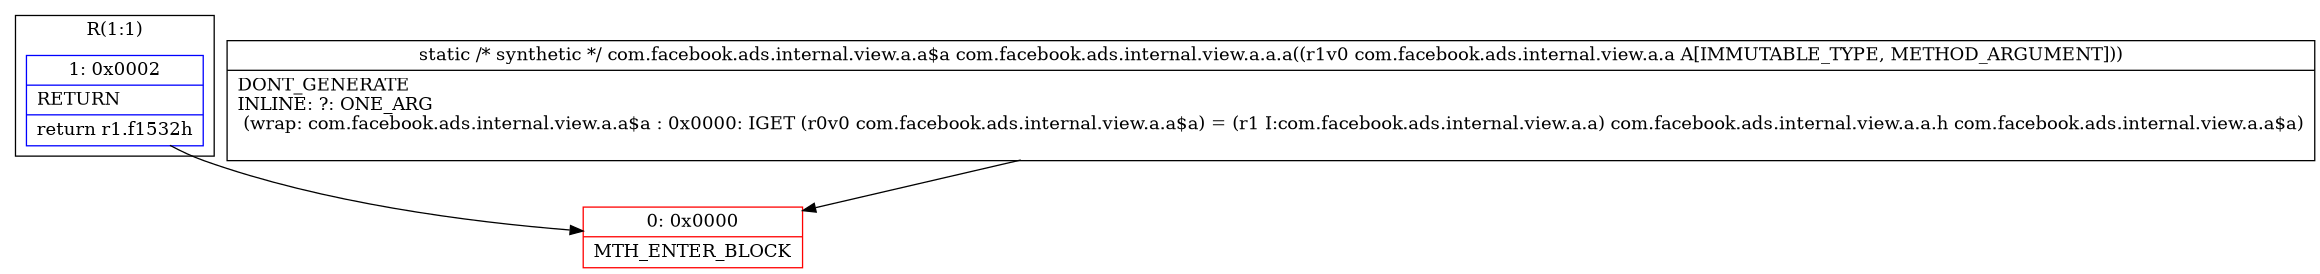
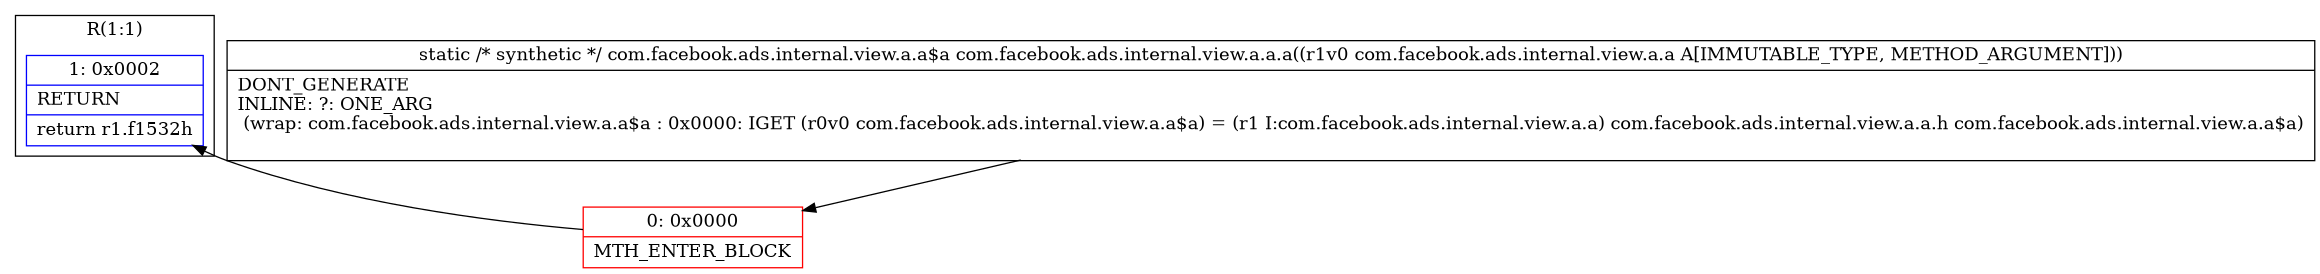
(366, 203) -> (391, 203)
